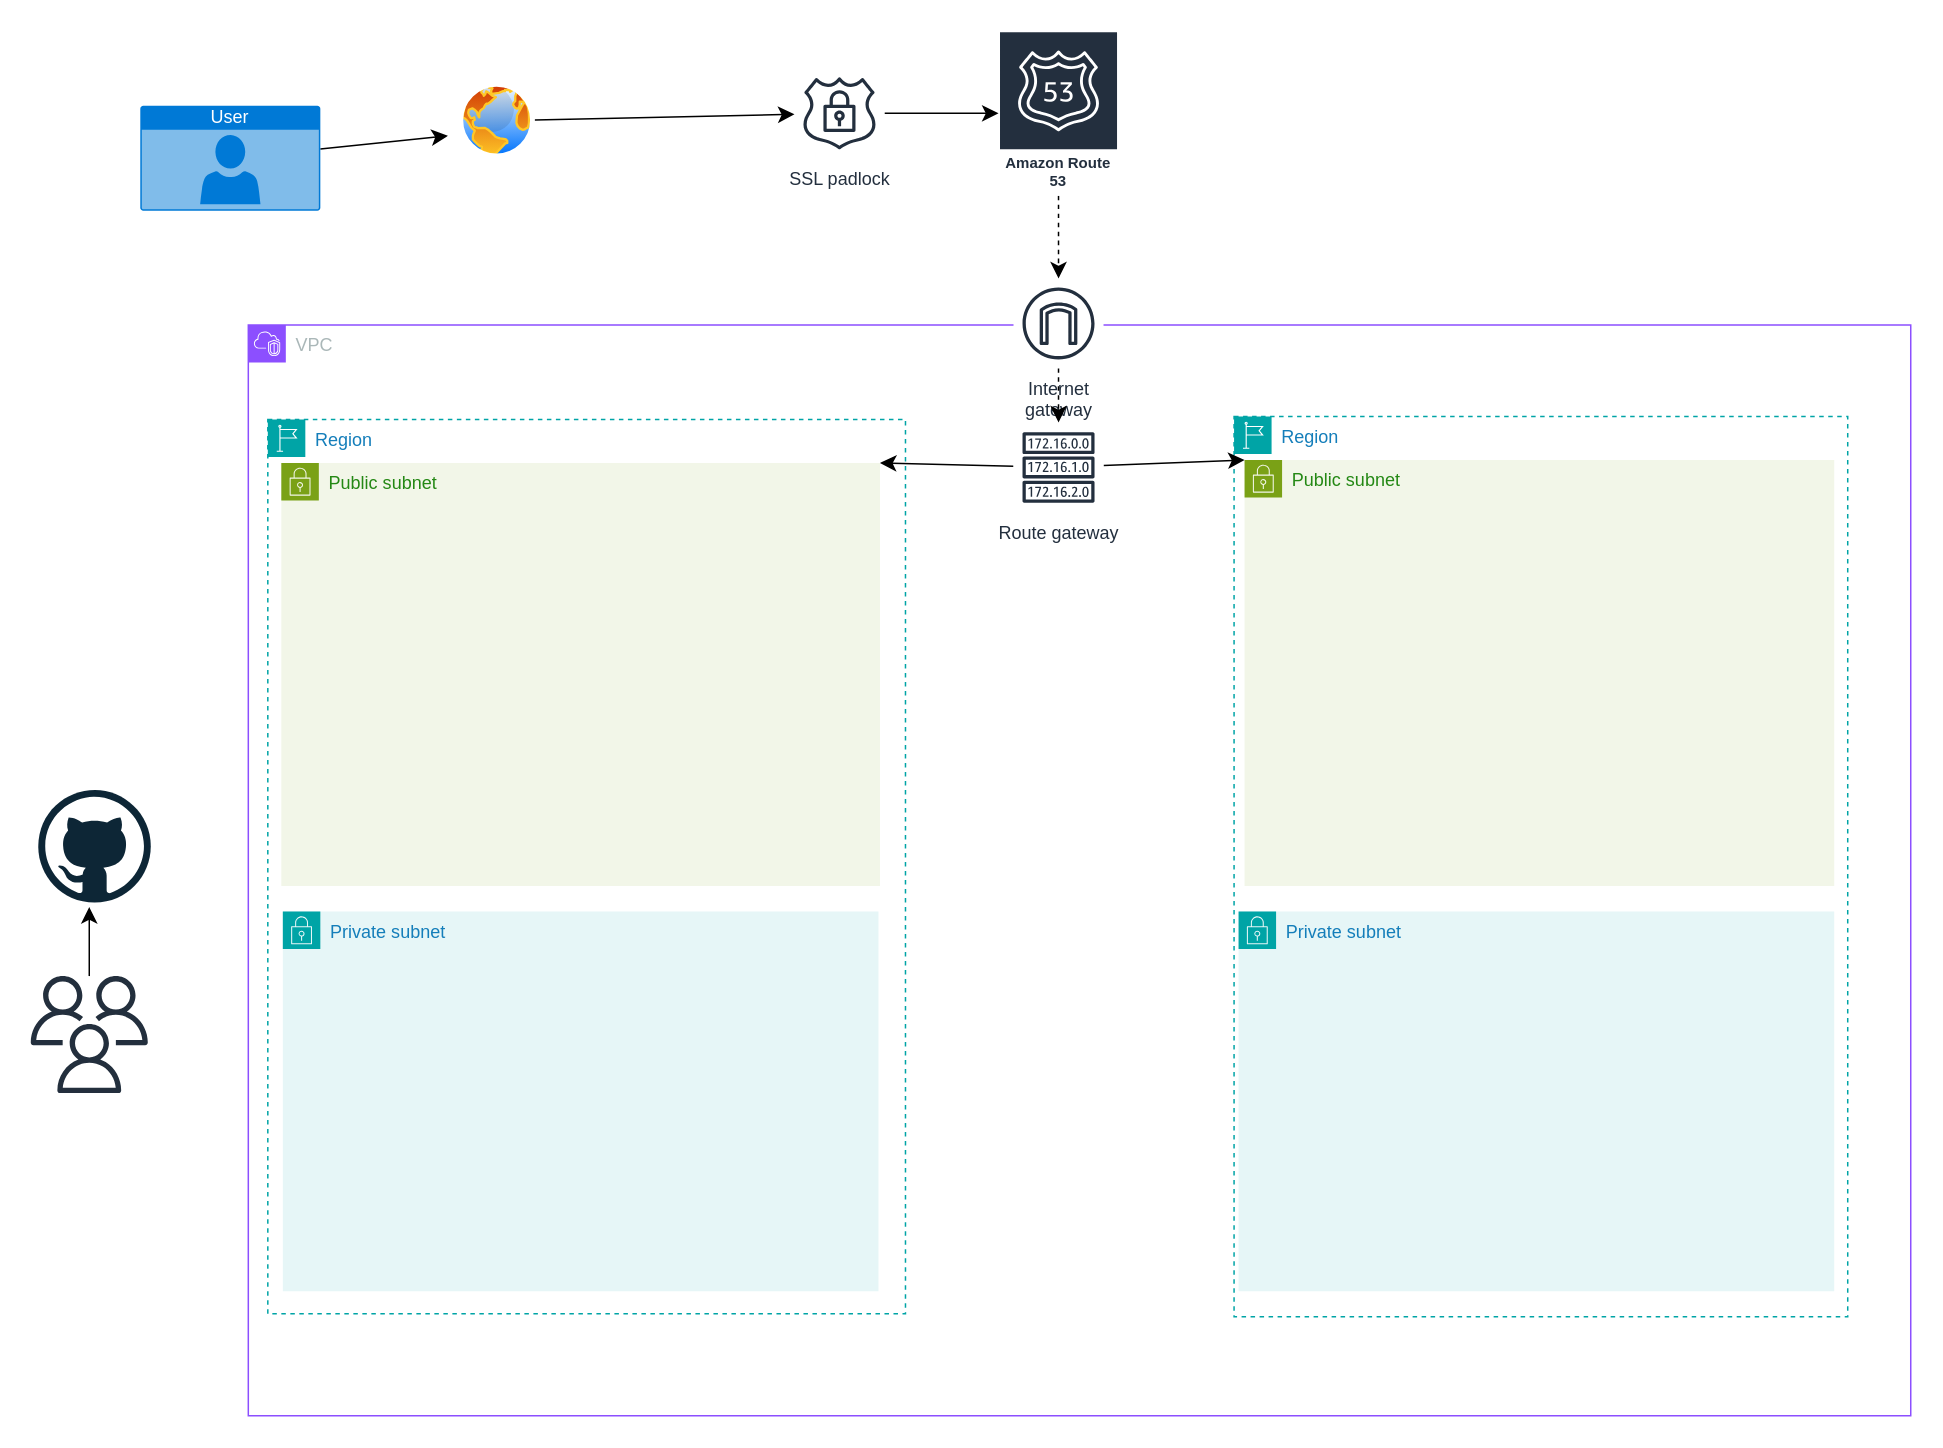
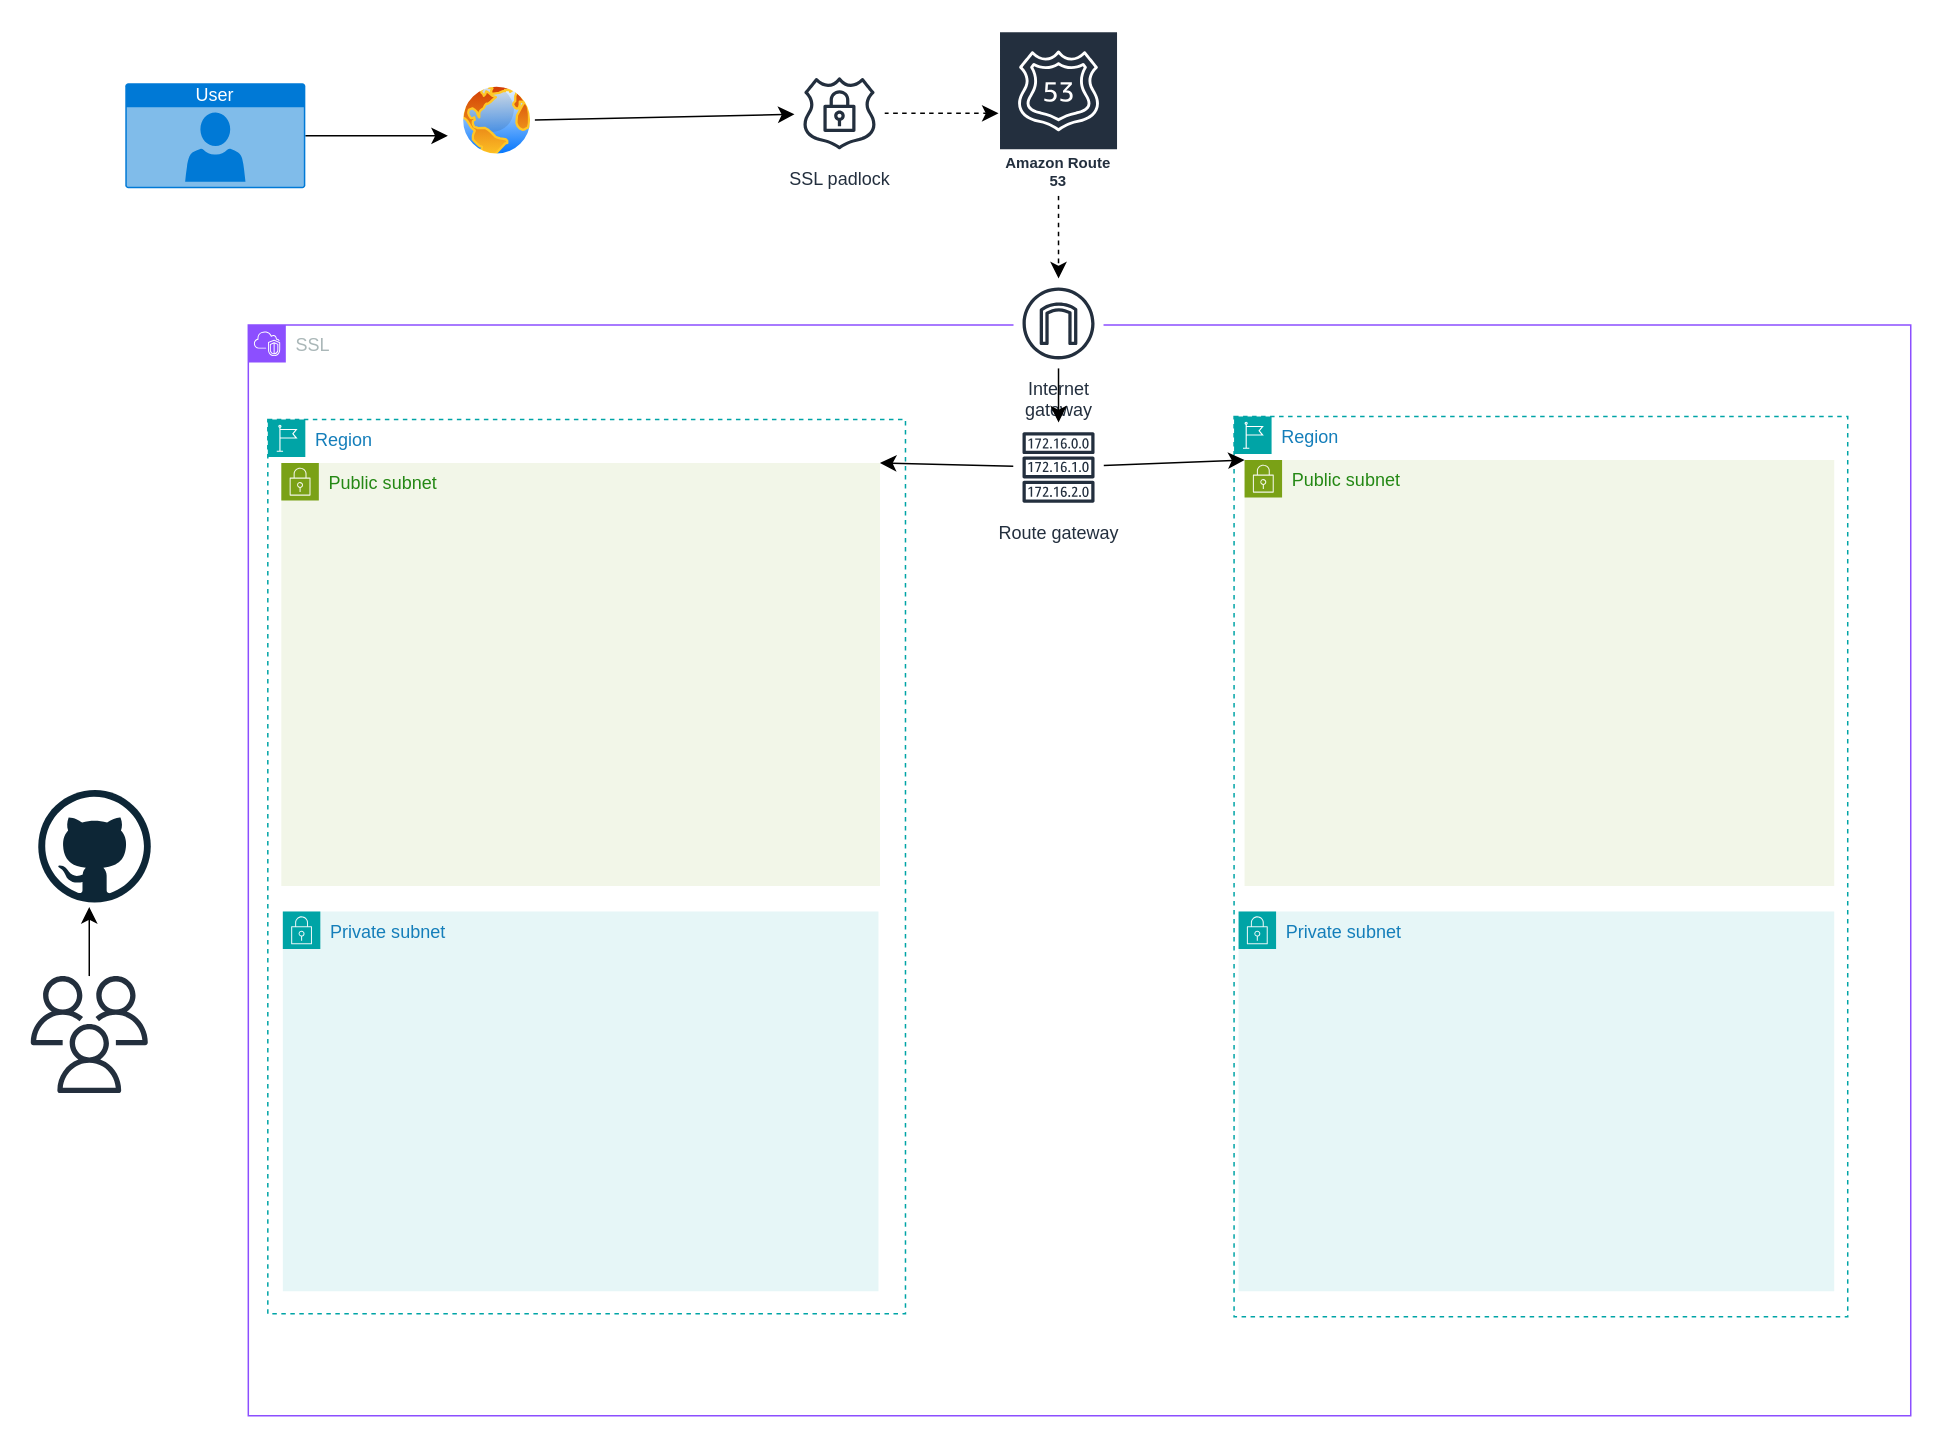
(935, 113) -> (935, 113)
(230, 158) -> (215, 136)
(311, 346) -> (311, 346)
(1058, 389) -> (1058, 389)
